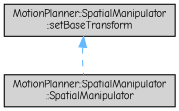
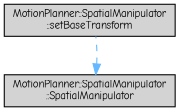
(83, 61) -> (97, 50)
